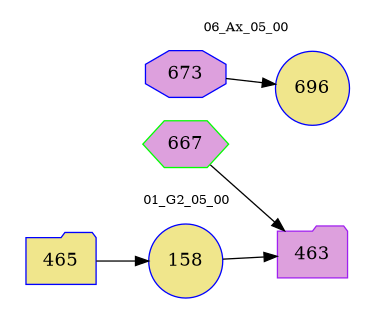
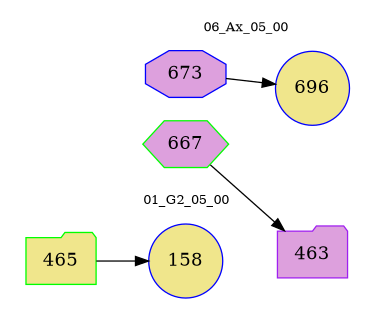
(243, 258) -> none
(61, 261) -> (61, 261)
